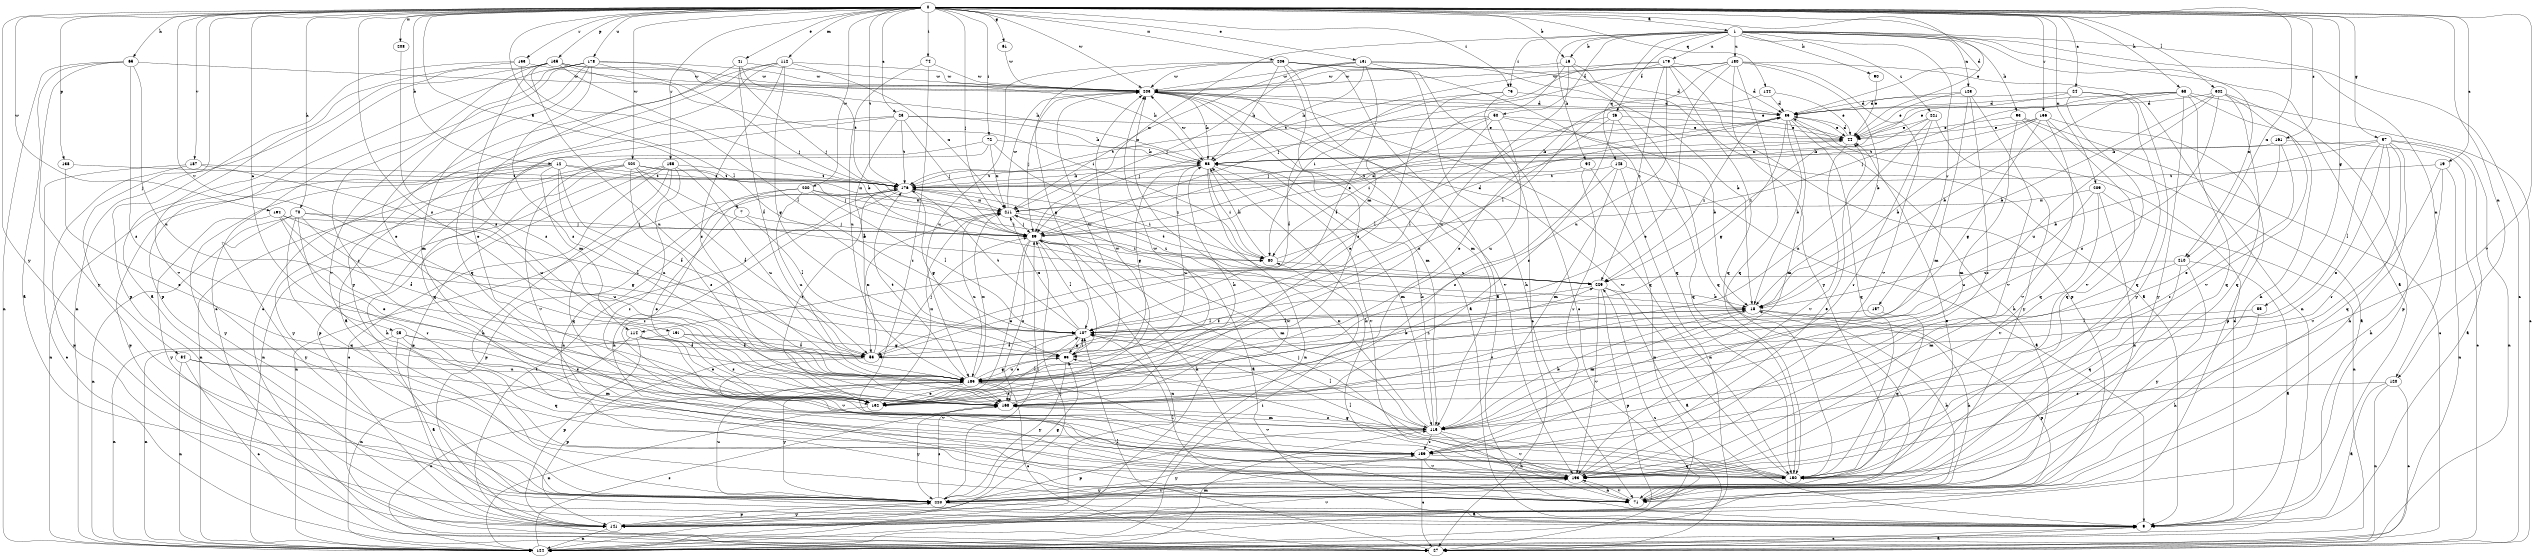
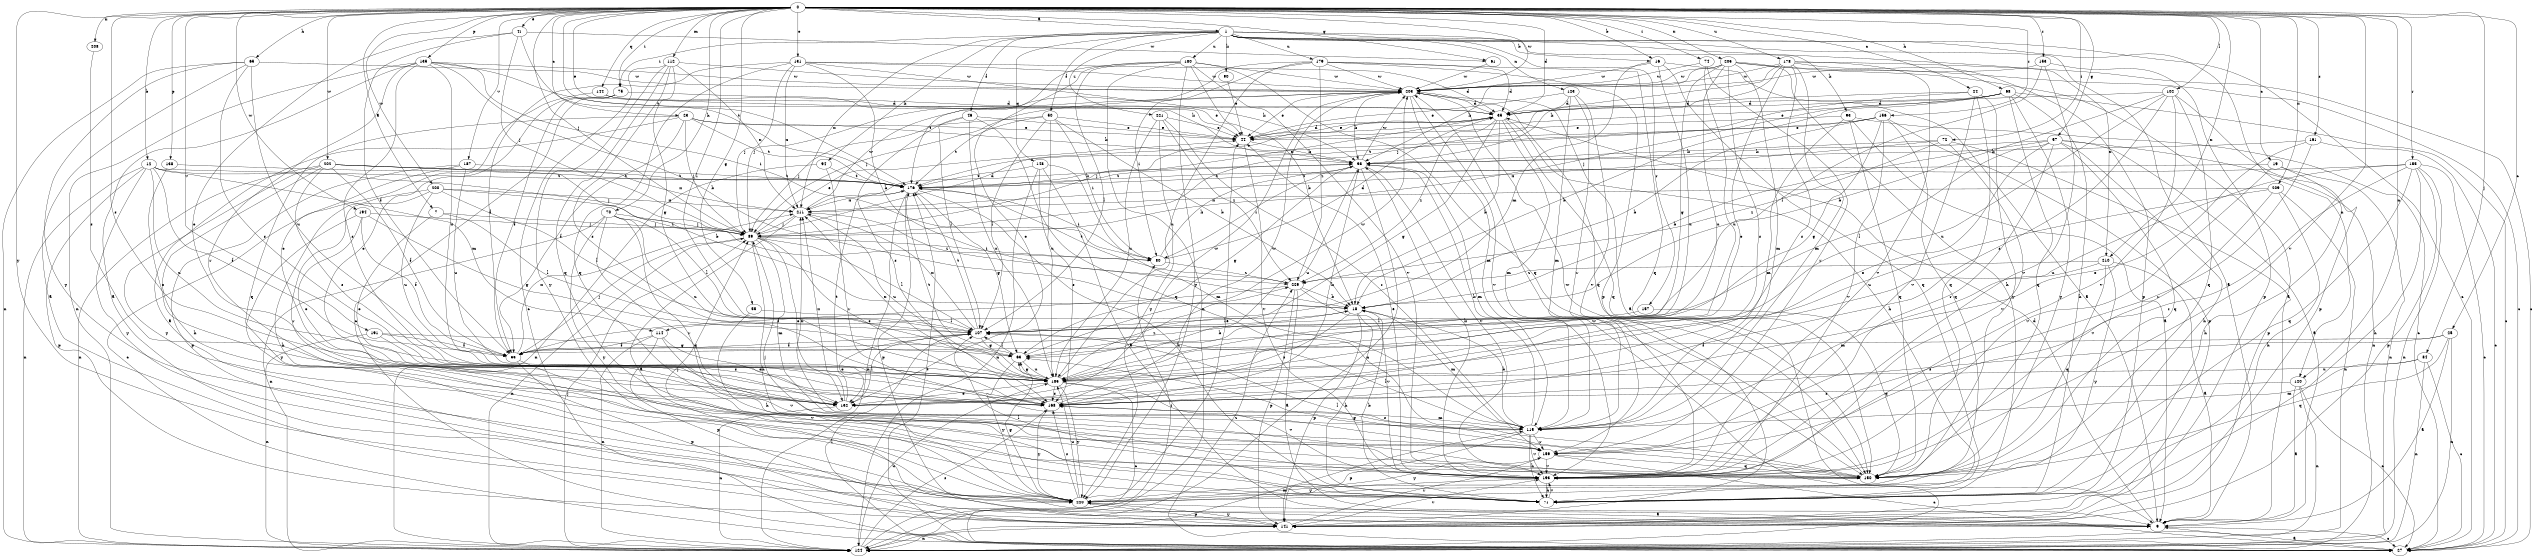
(941, 82) -> (981, 46)
(2219, 92) -> (2170, 92)
